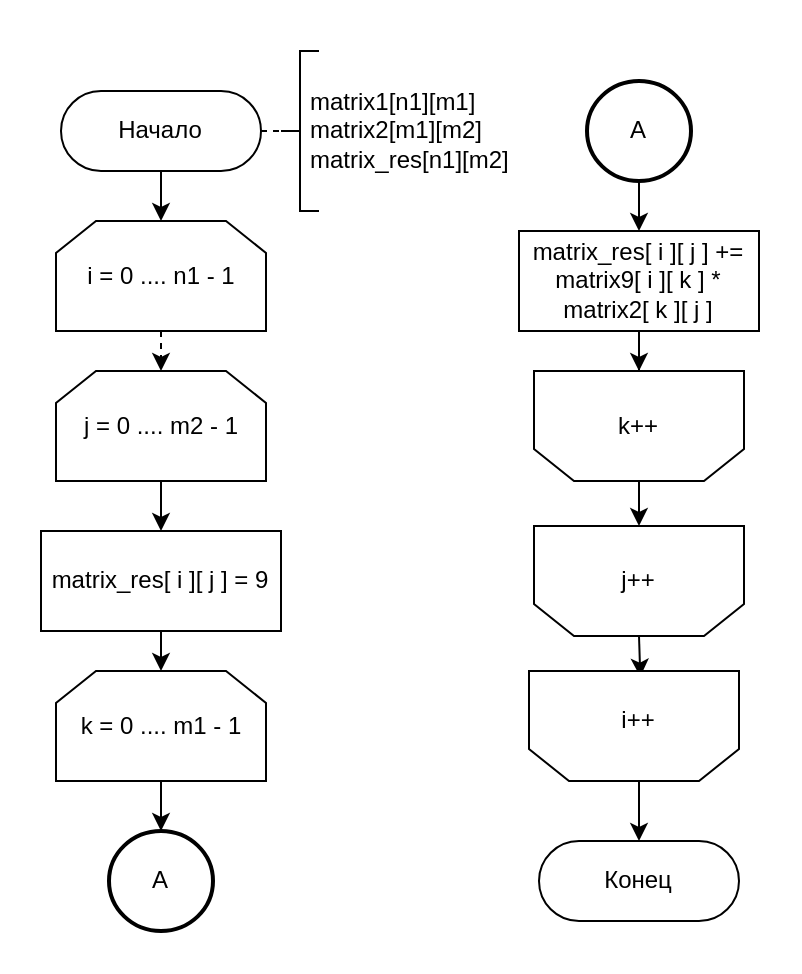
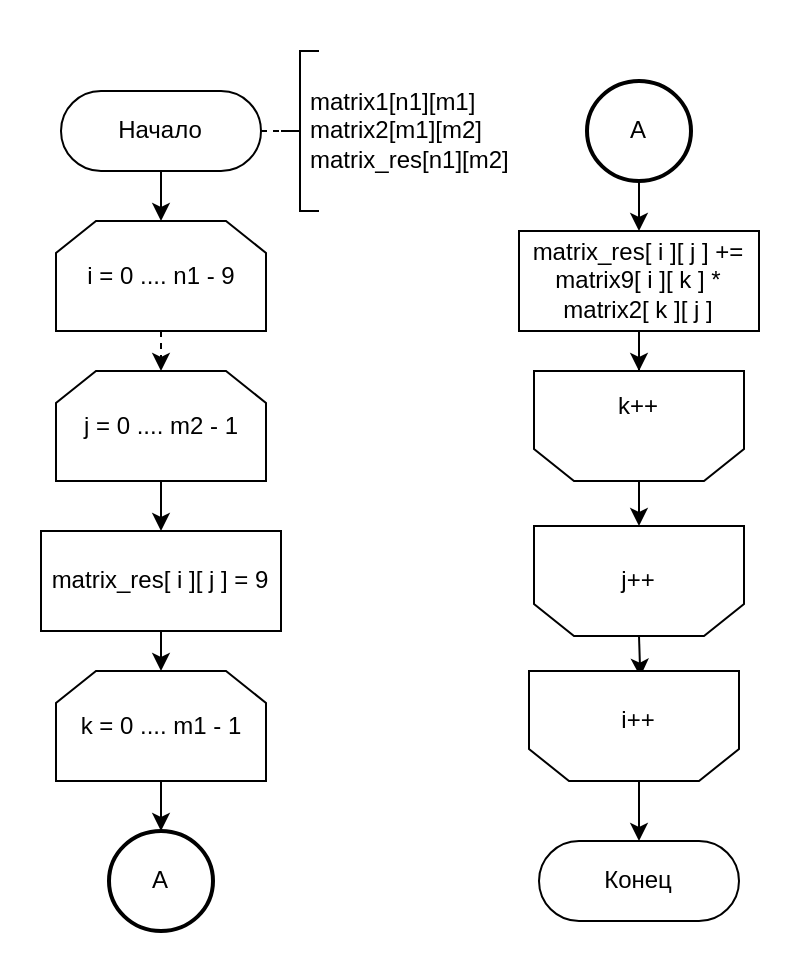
(162, 277) -> (162, 277)
(639, 426) -> (639, 406)
